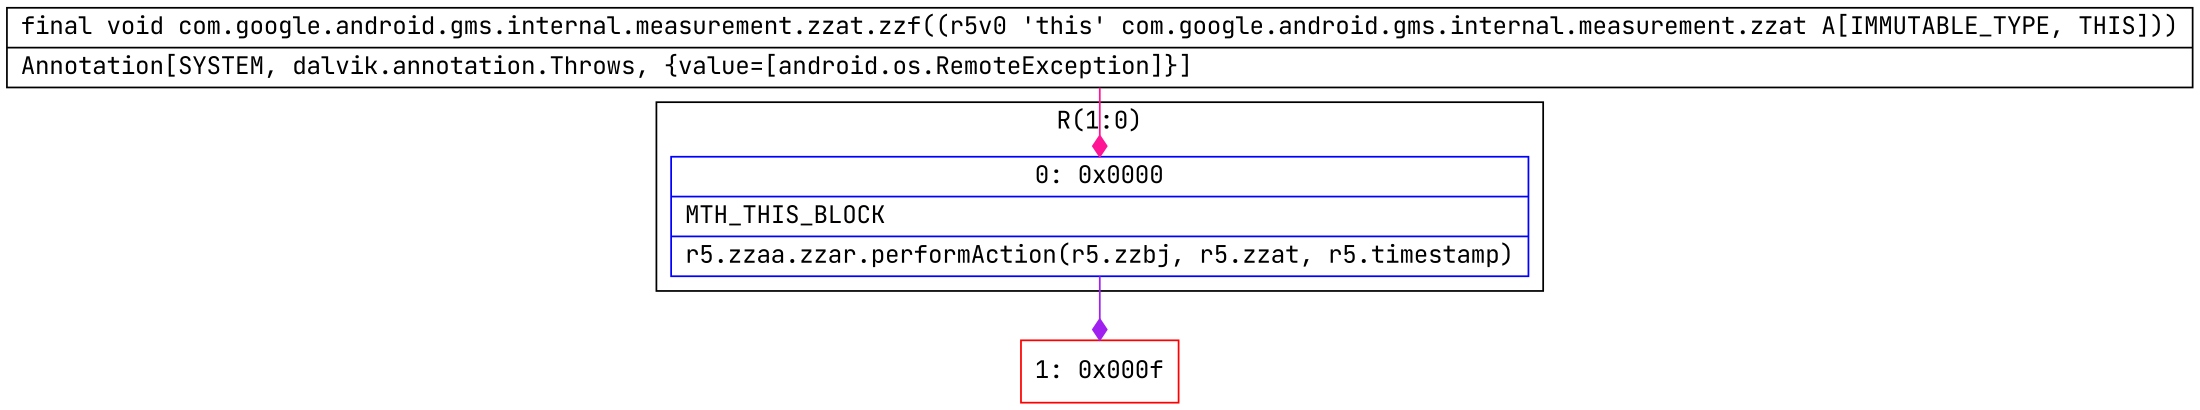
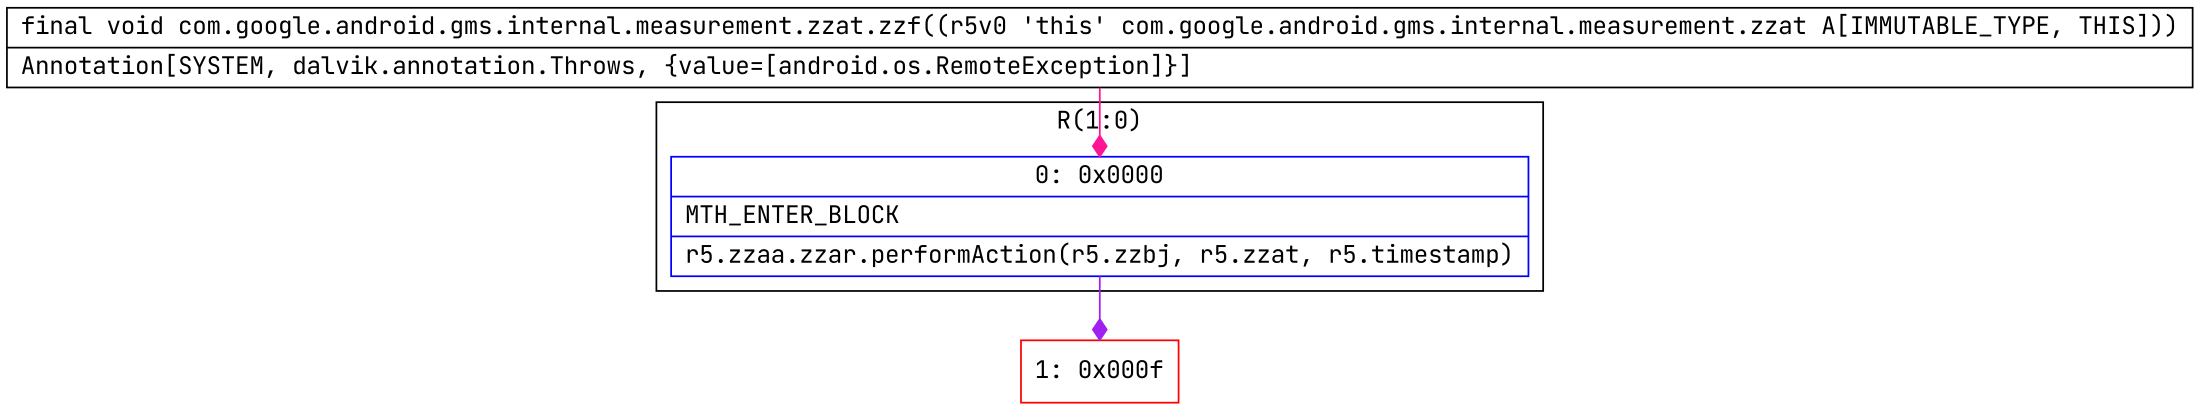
(785, 216) -> (792, 216)
